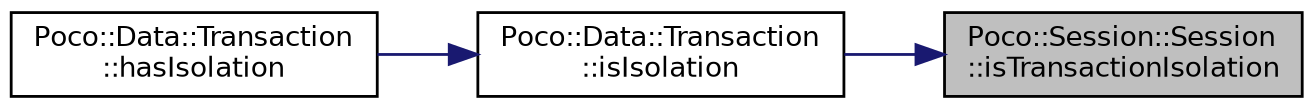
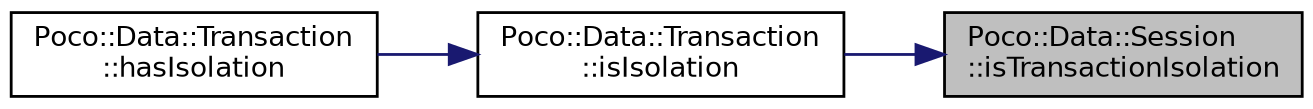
(1123, 54) -> (1123, 54)
